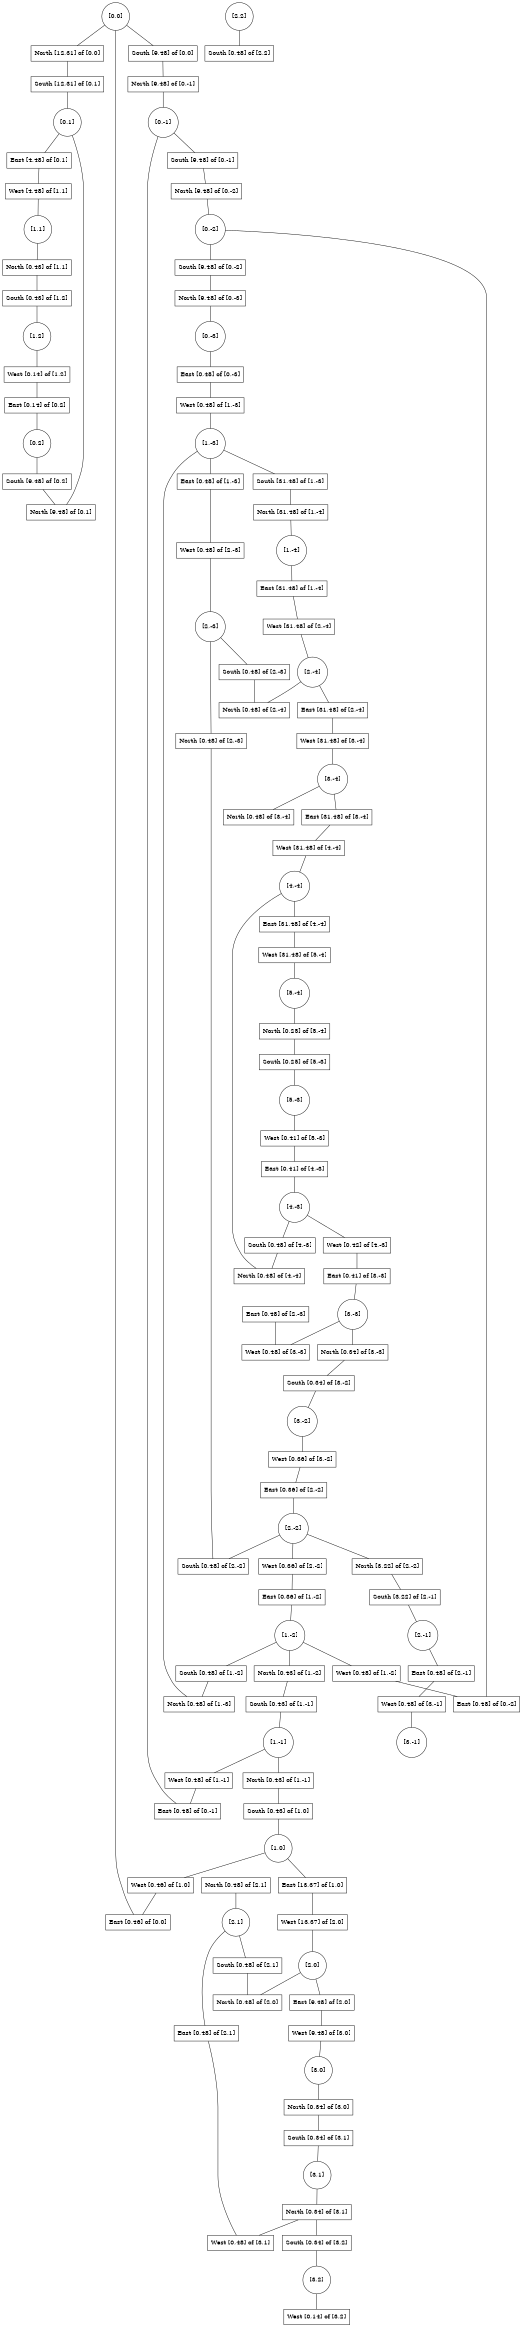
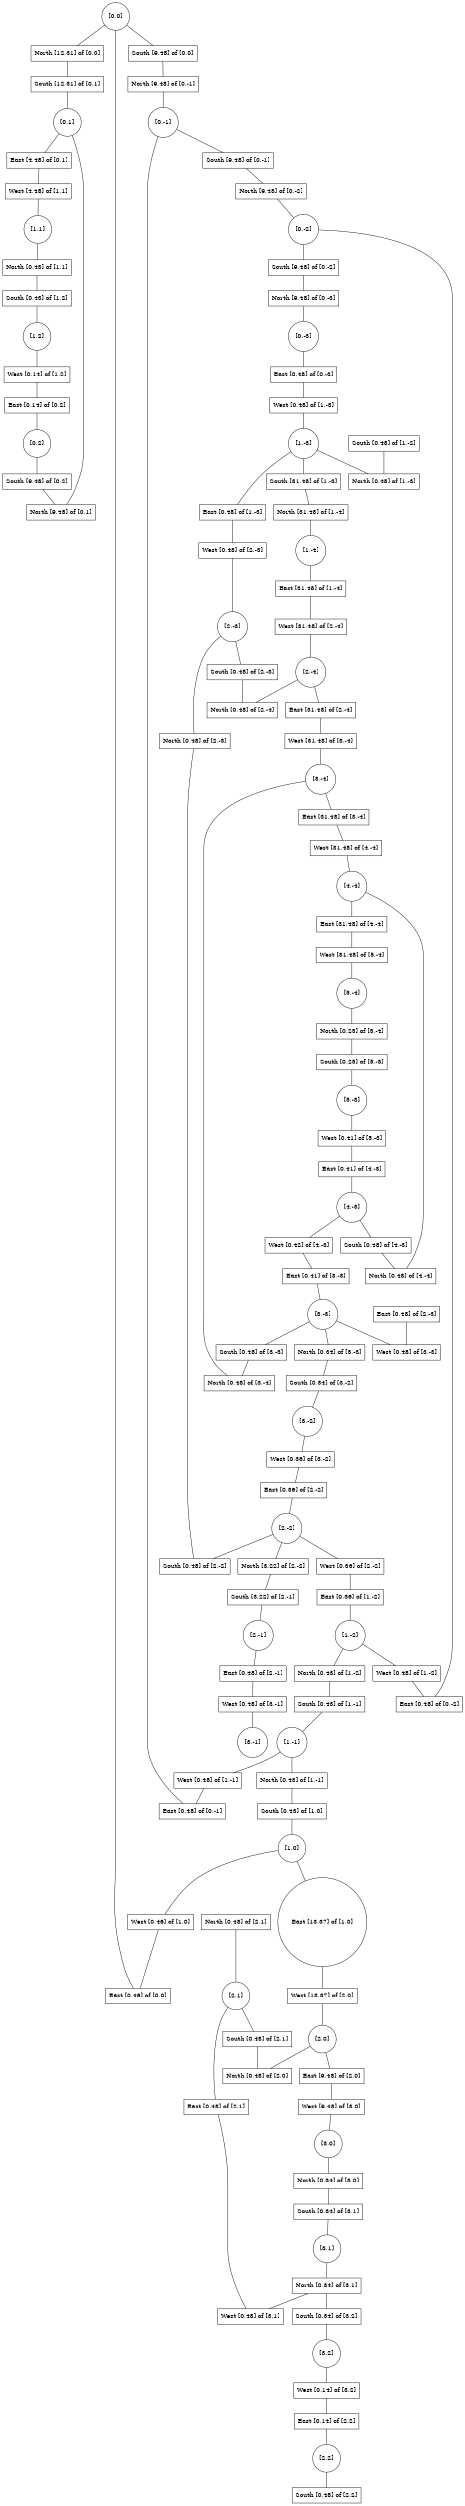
none -> (251, 1352)
(251, 1654) -> none
(312, 1885) -> (322, 1922)
none -> (327, 2421)
